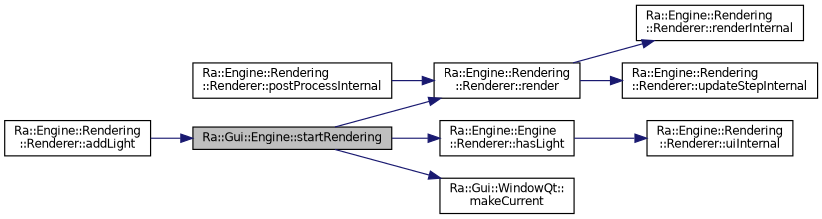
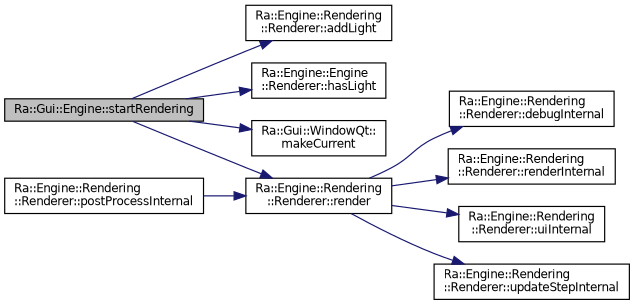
none -> (532, 109)
(166, 138) -> (196, 72)
(604, 138) -> (419, 209)
